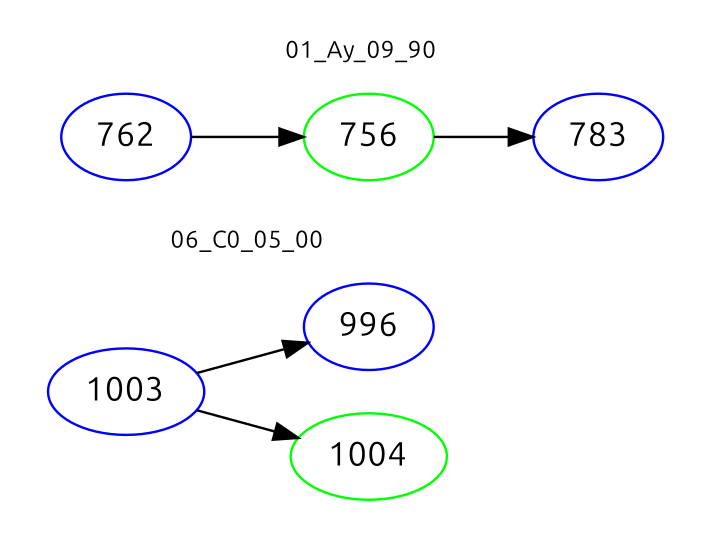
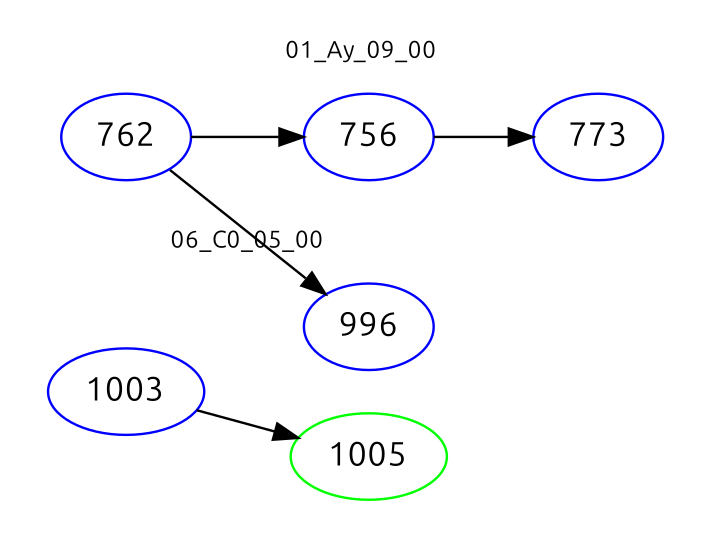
(362, 52) -> (362, 52)
(369, 137) -> (369, 137)
(598, 137) -> (598, 137)
(240, 361) -> (251, 235)
(369, 457) -> (369, 457)
